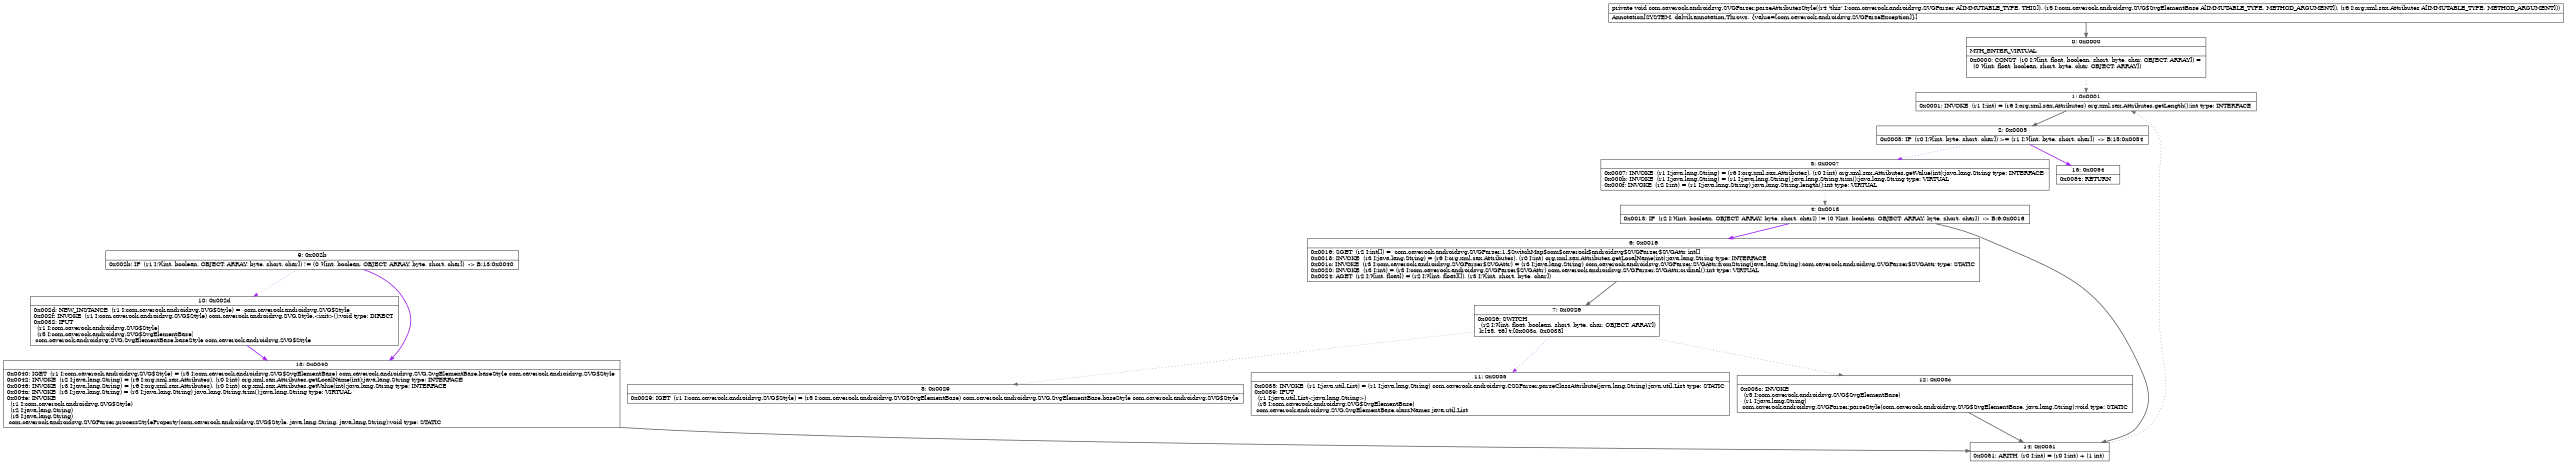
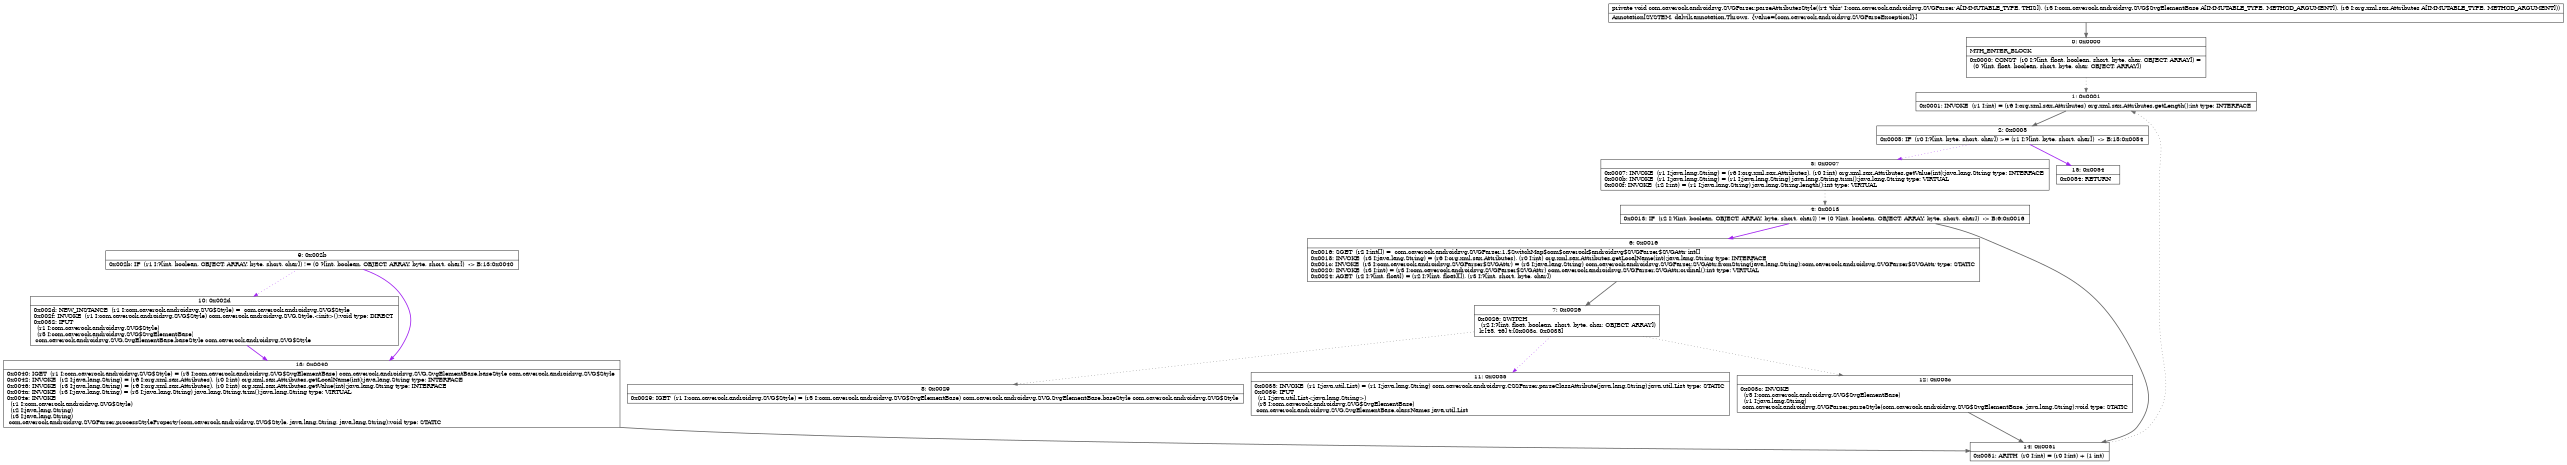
(2003, 51) -> (2001, 51)
